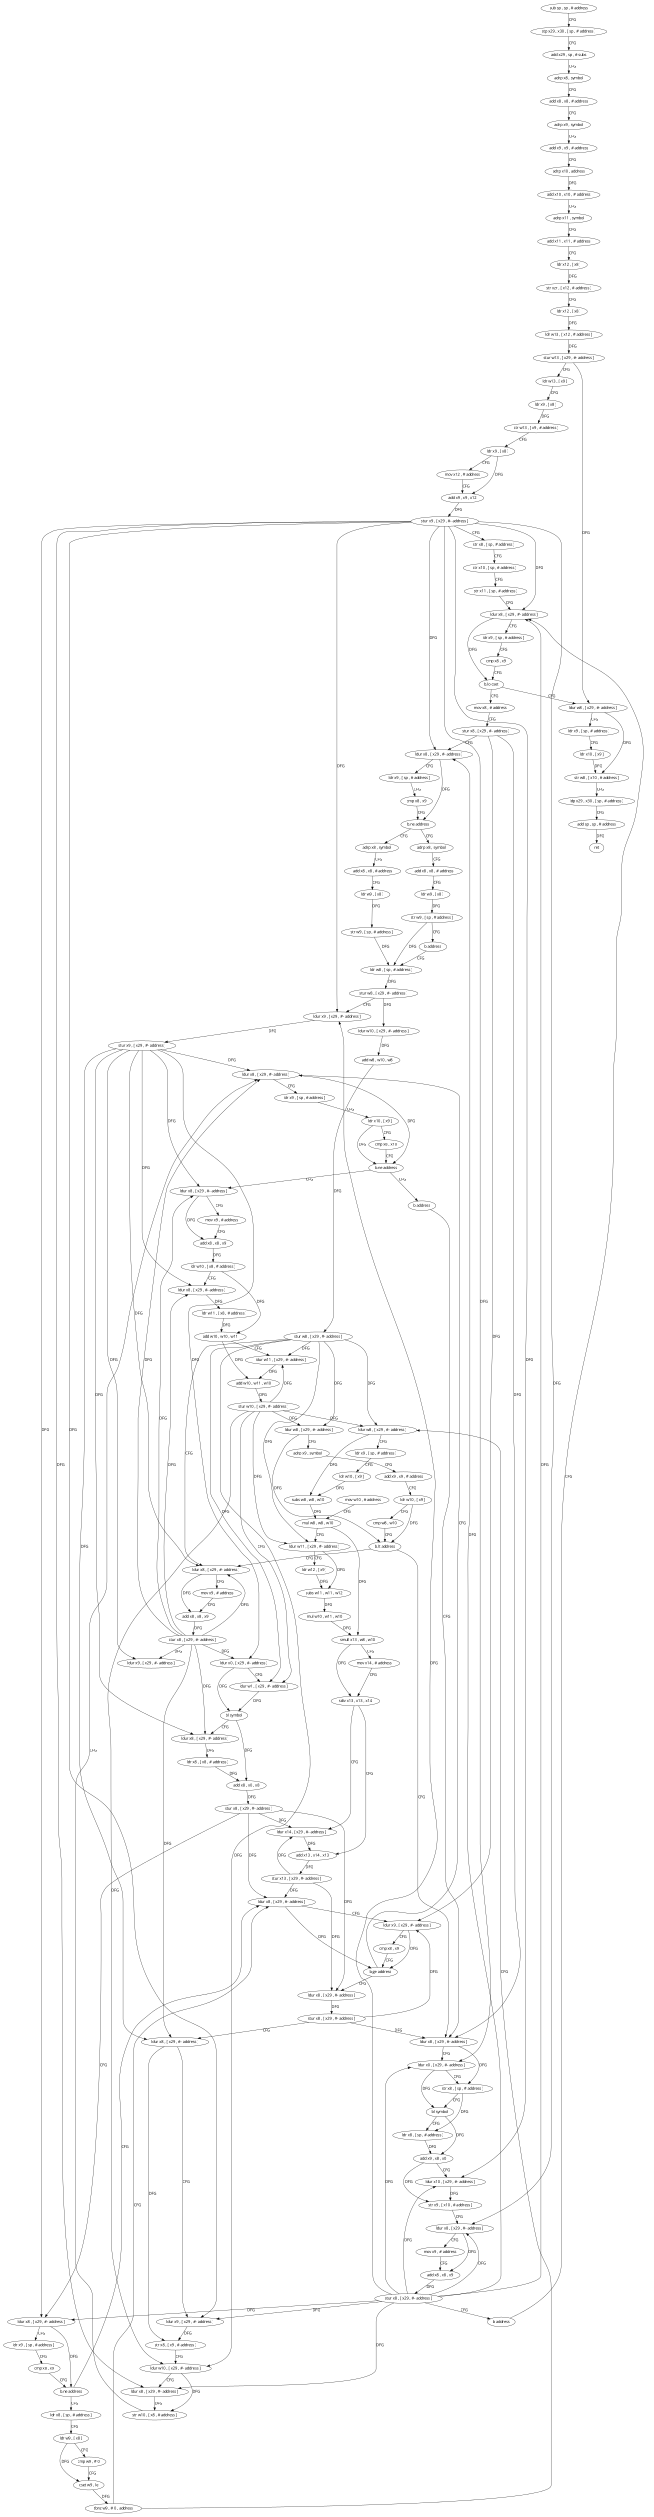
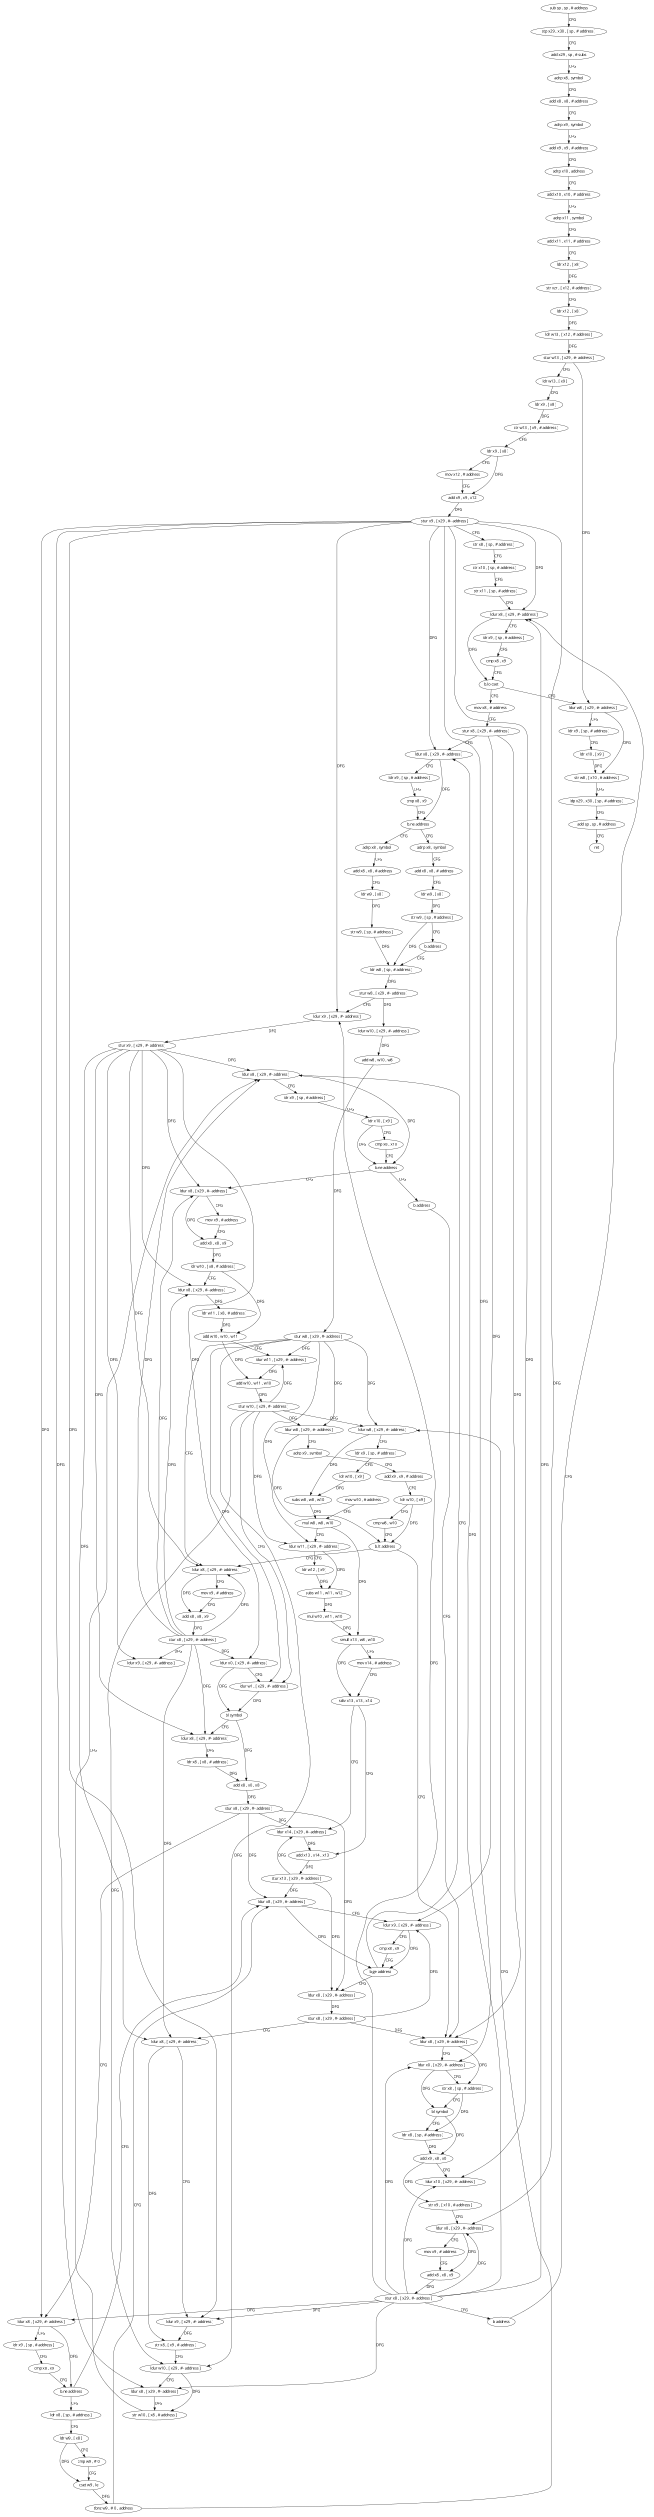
(573, 183) -> (573, 183)
(600, 836) -> (600, 836)
(450, 2192) -> none
